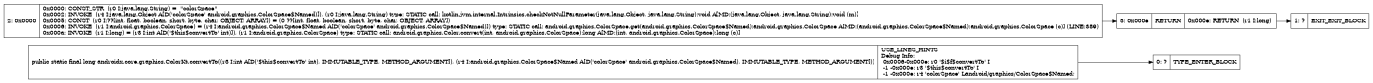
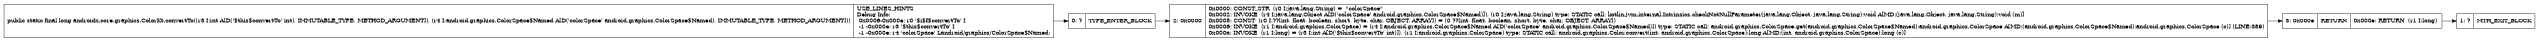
none -> (1160, 21)
(1338, 21) -> (2504, 21)
